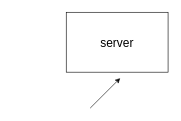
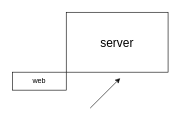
none -> (39, 81)
